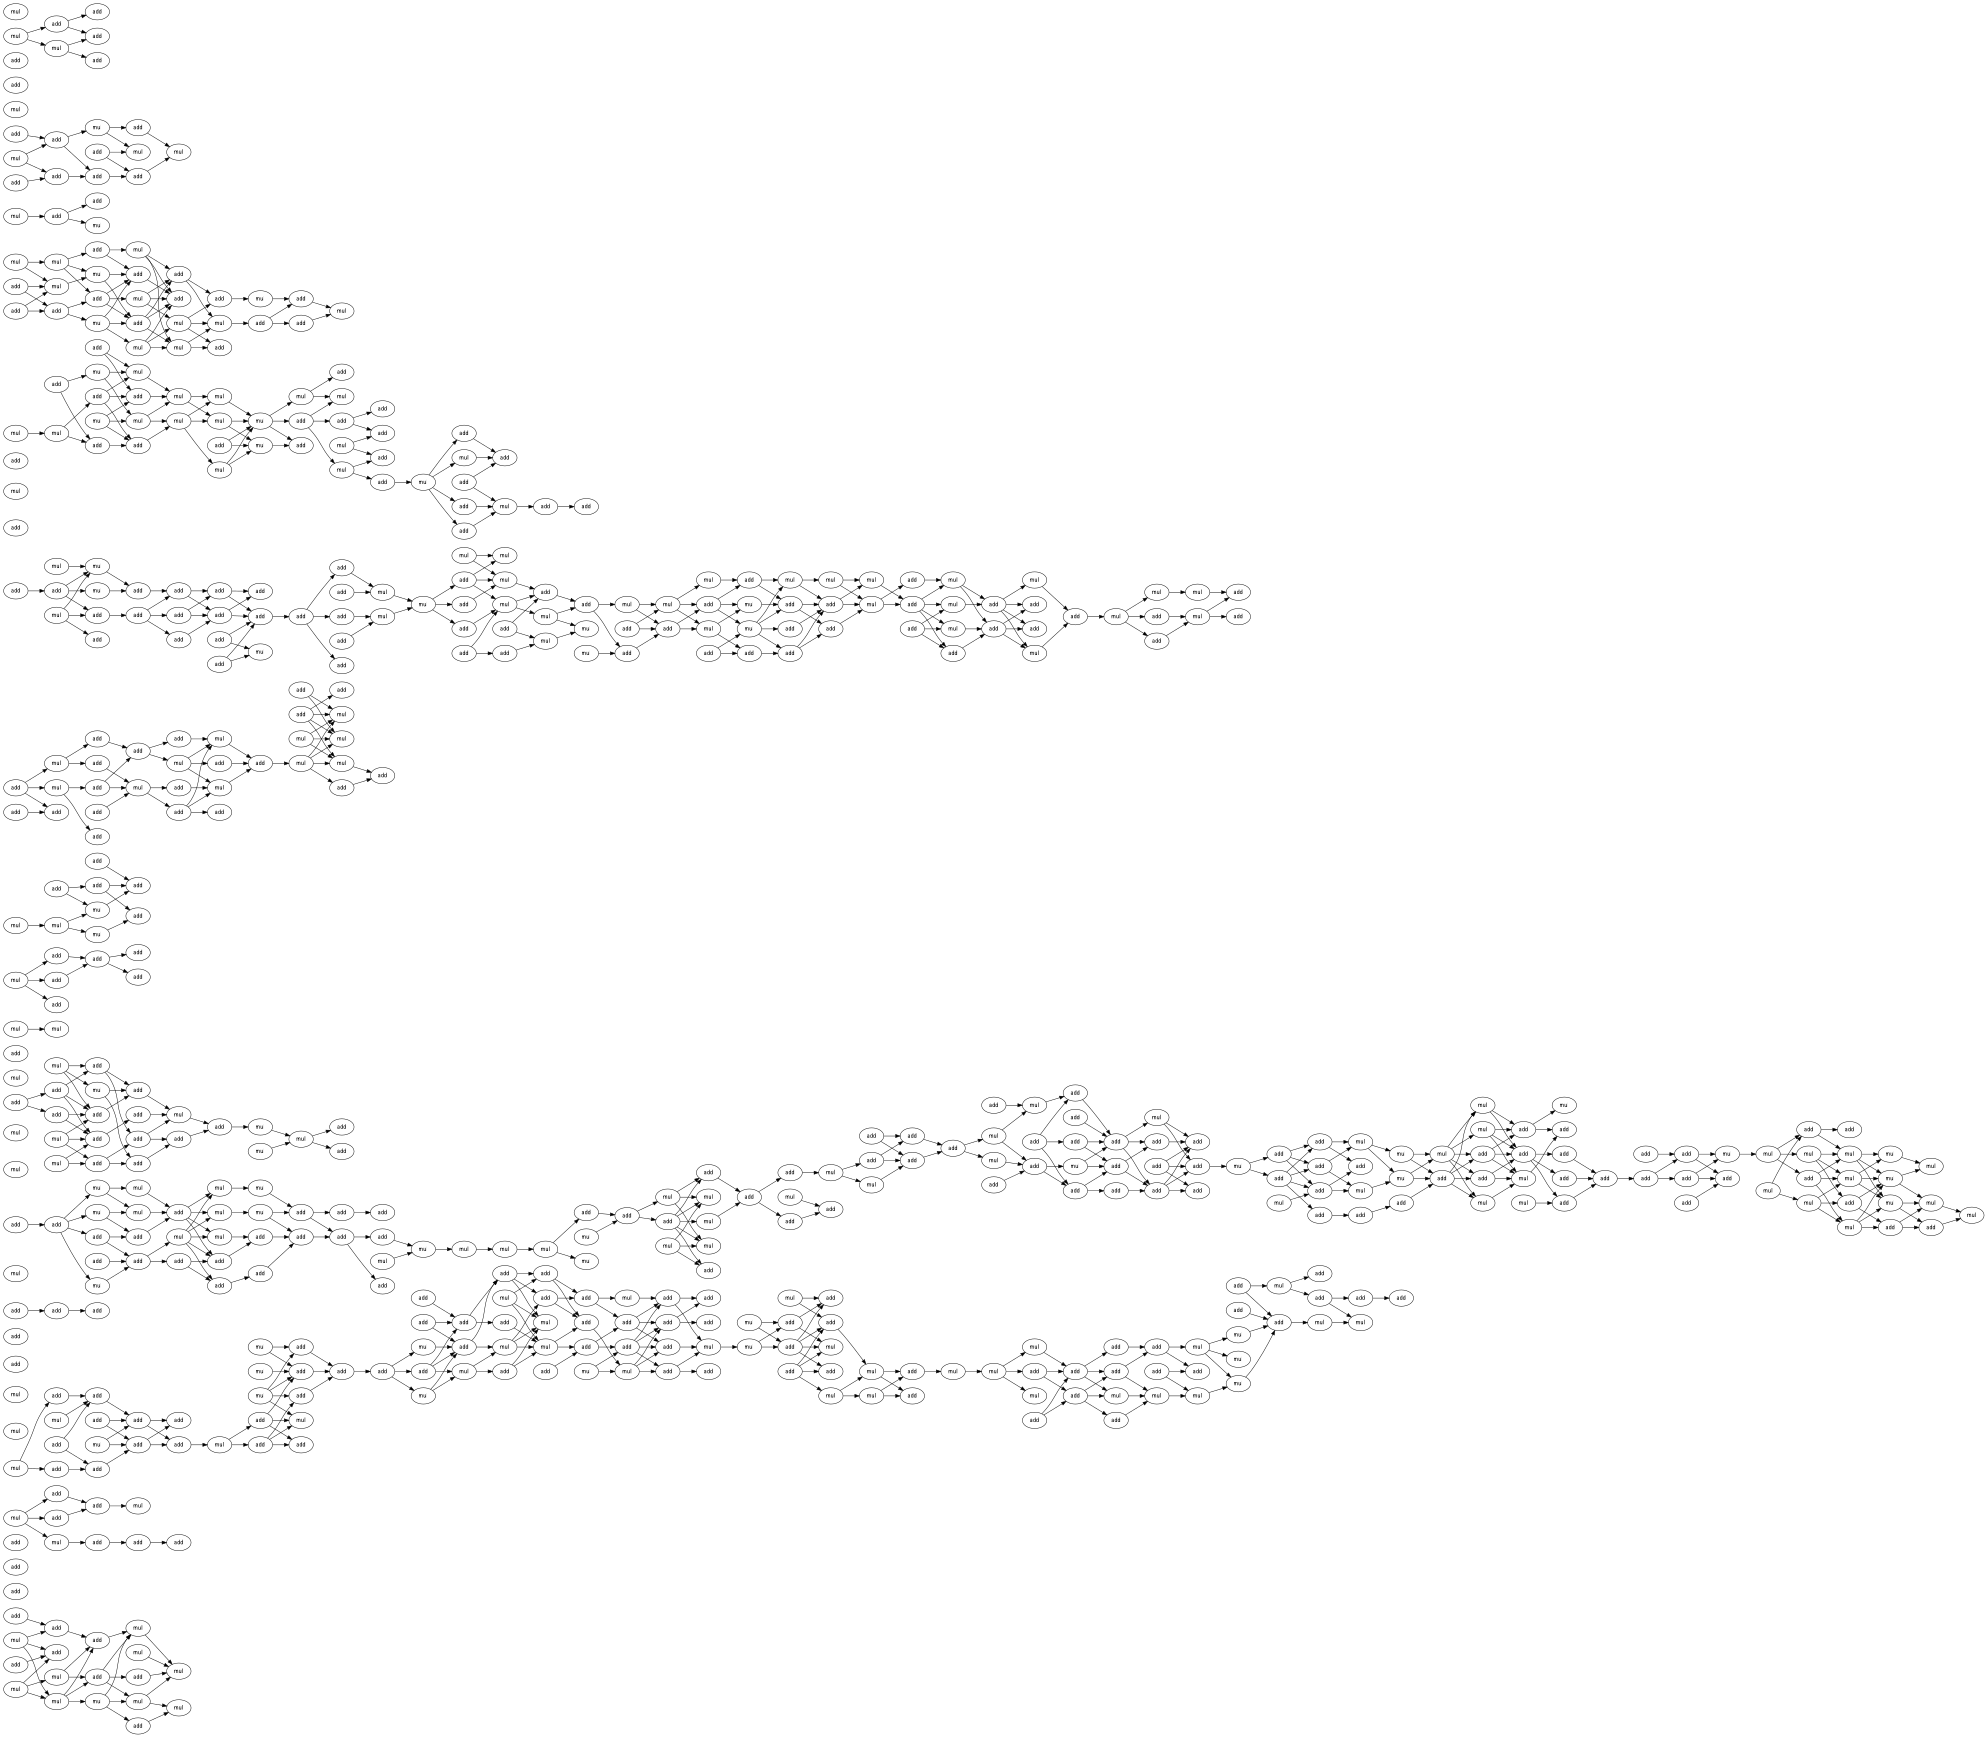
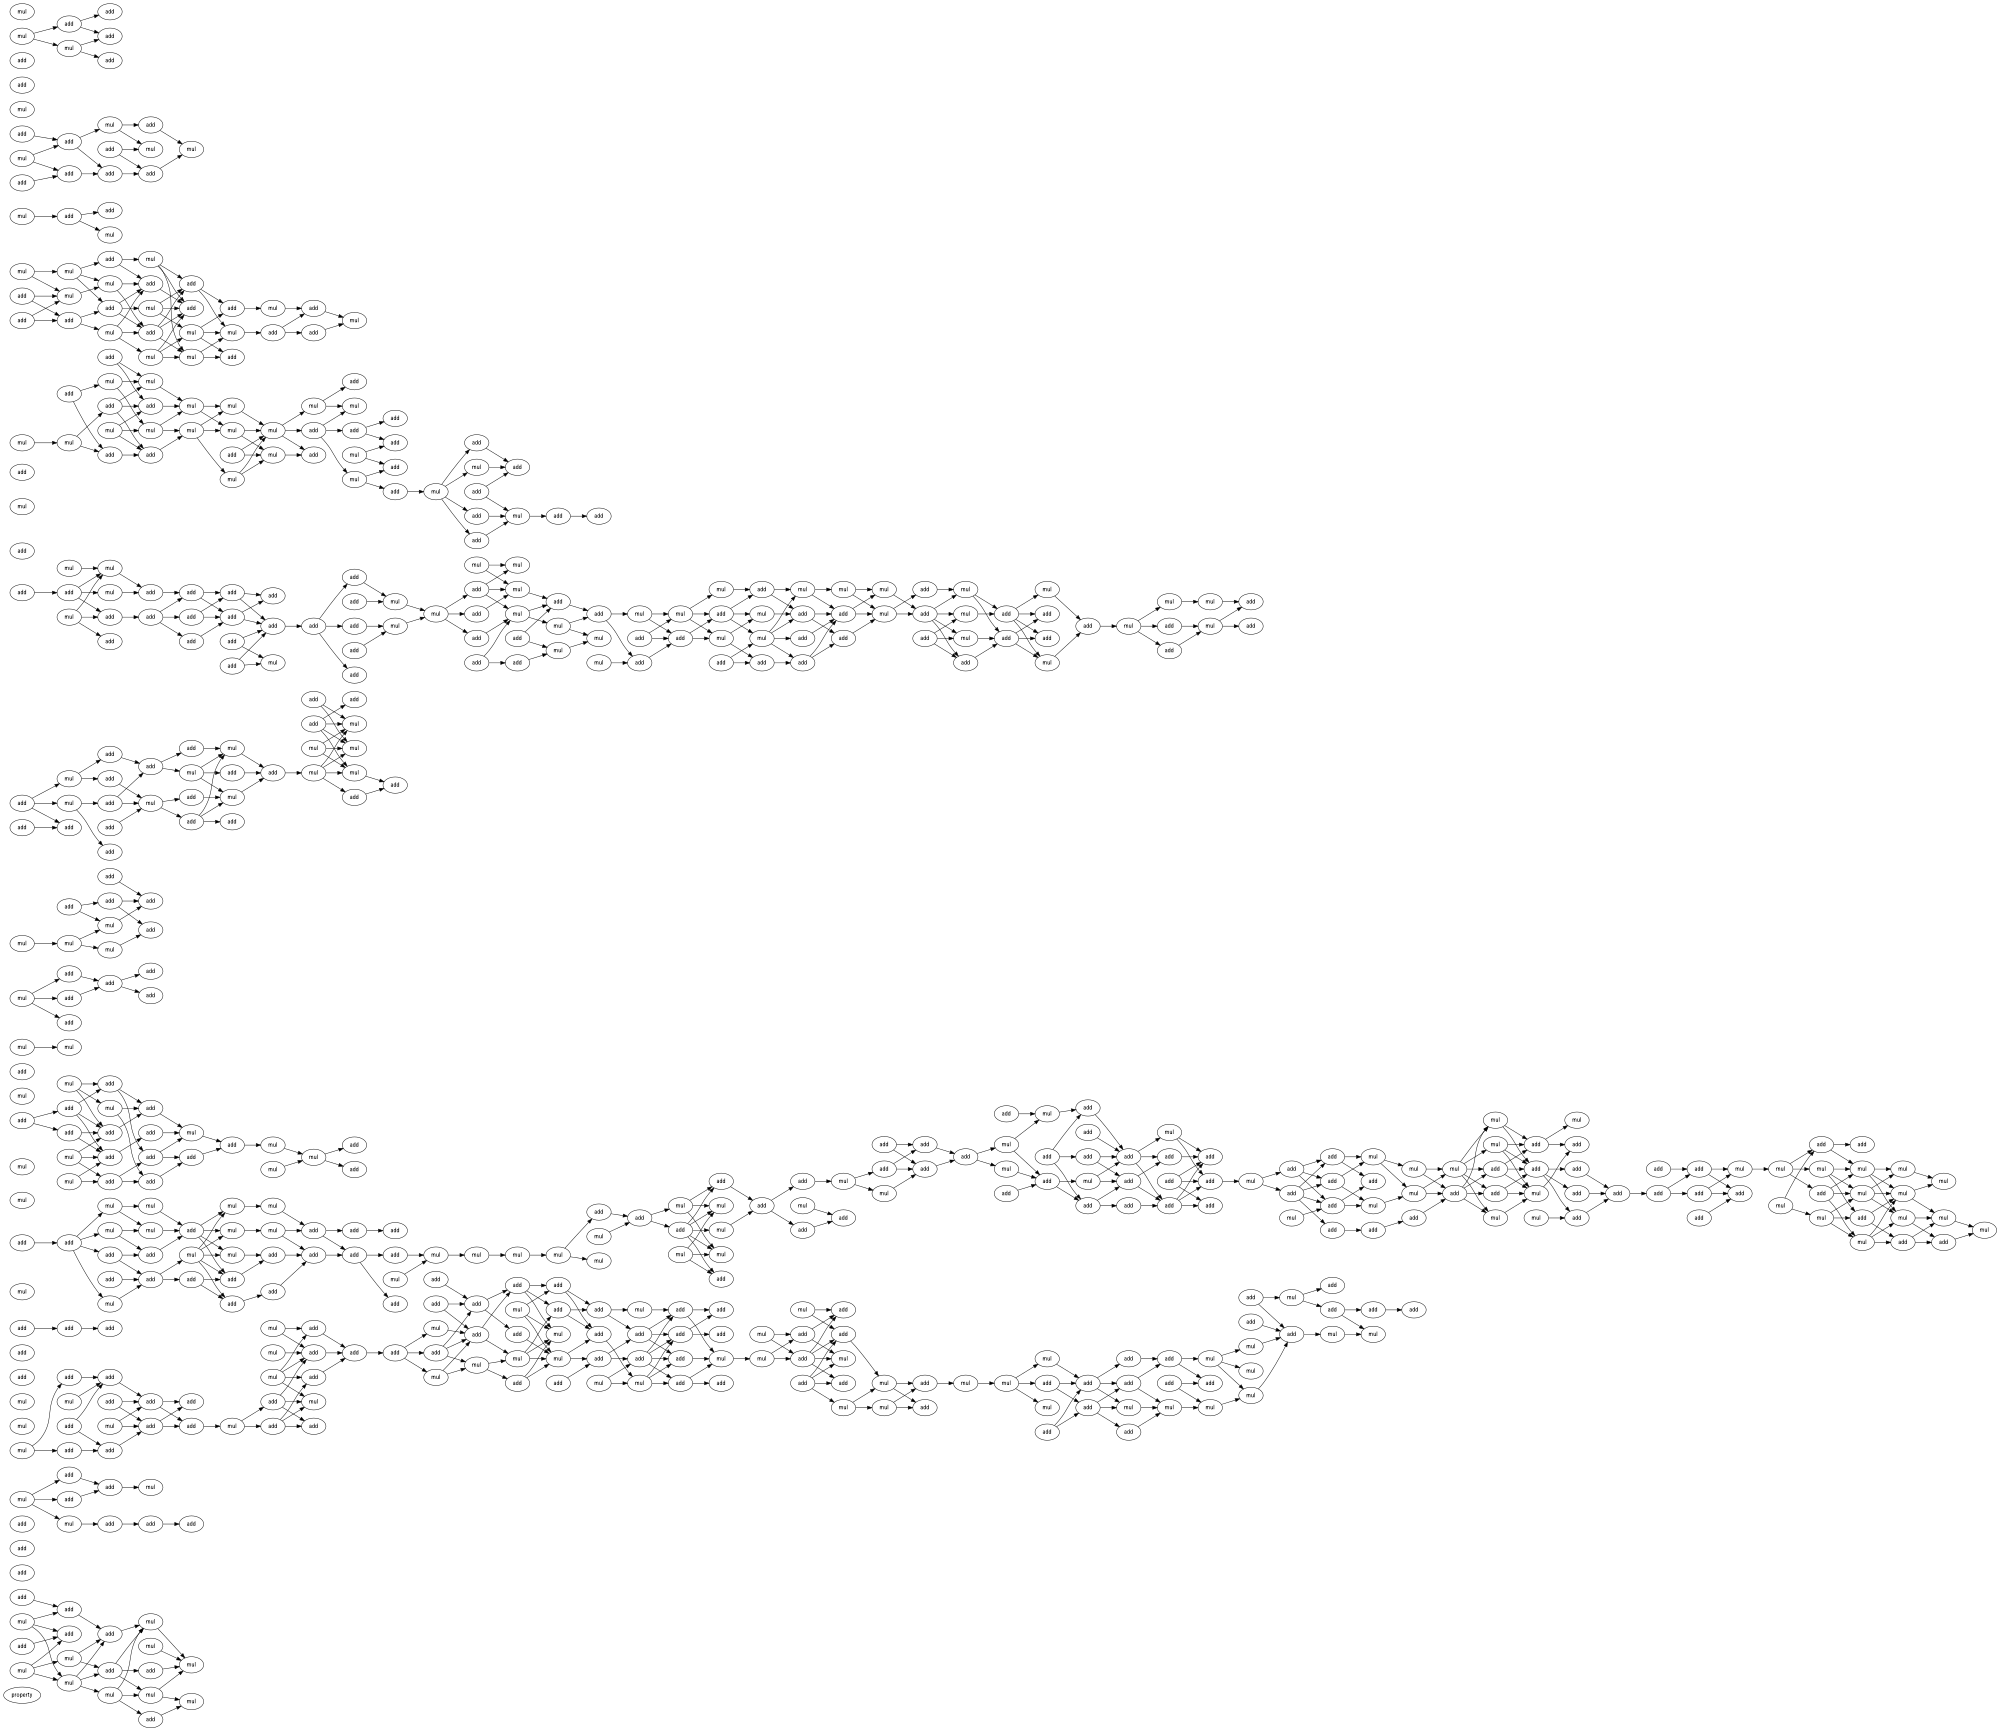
none -> (22, 1695)
